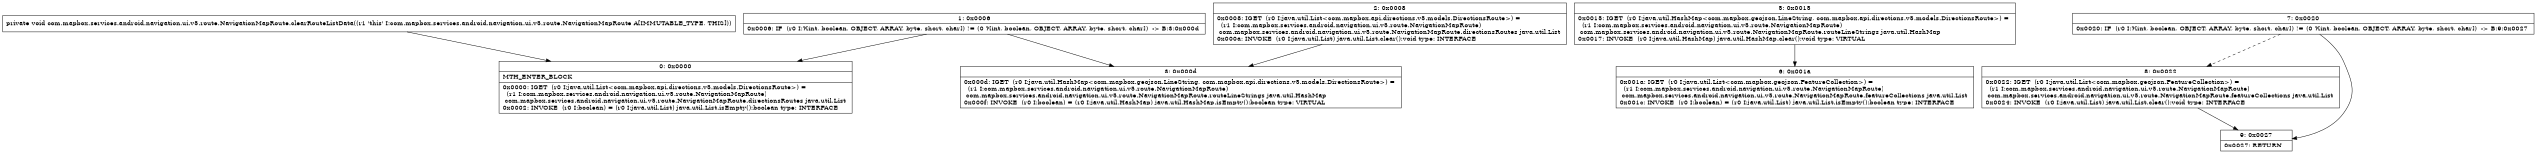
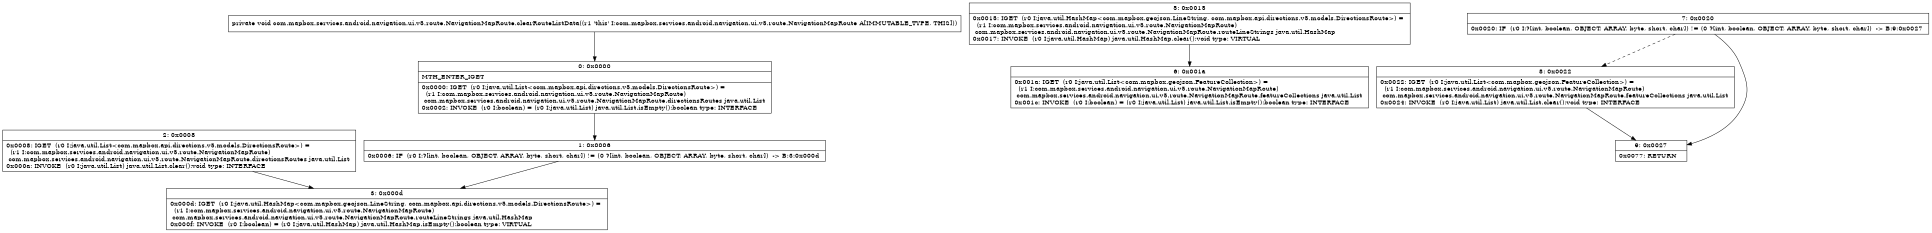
(864, 47) -> (595, 125)
(538, 77) -> (453, 77)
(2256, 146) -> (1651, 156)
